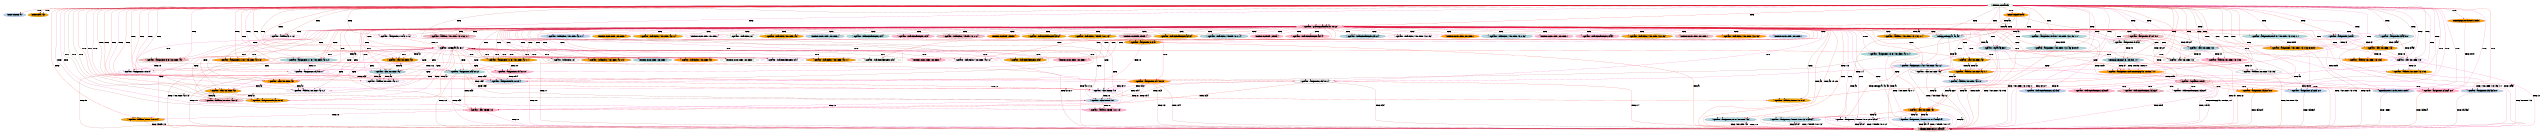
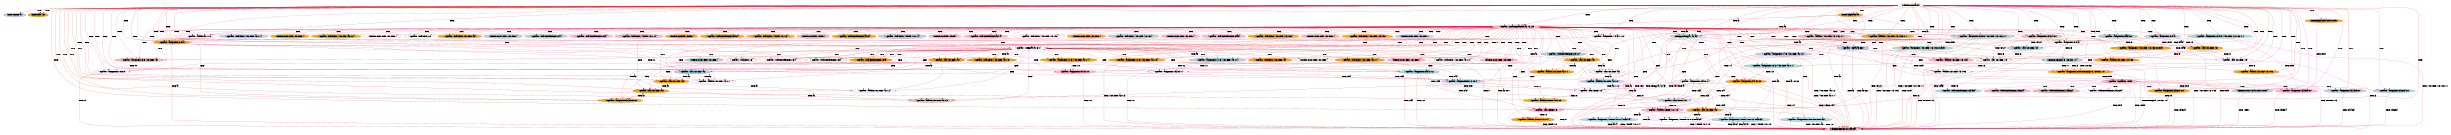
(943, 6) -> none
(1625, 28) -> (1530, 69)
